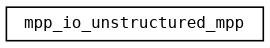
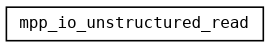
(135, 24) -> (135, 24)
